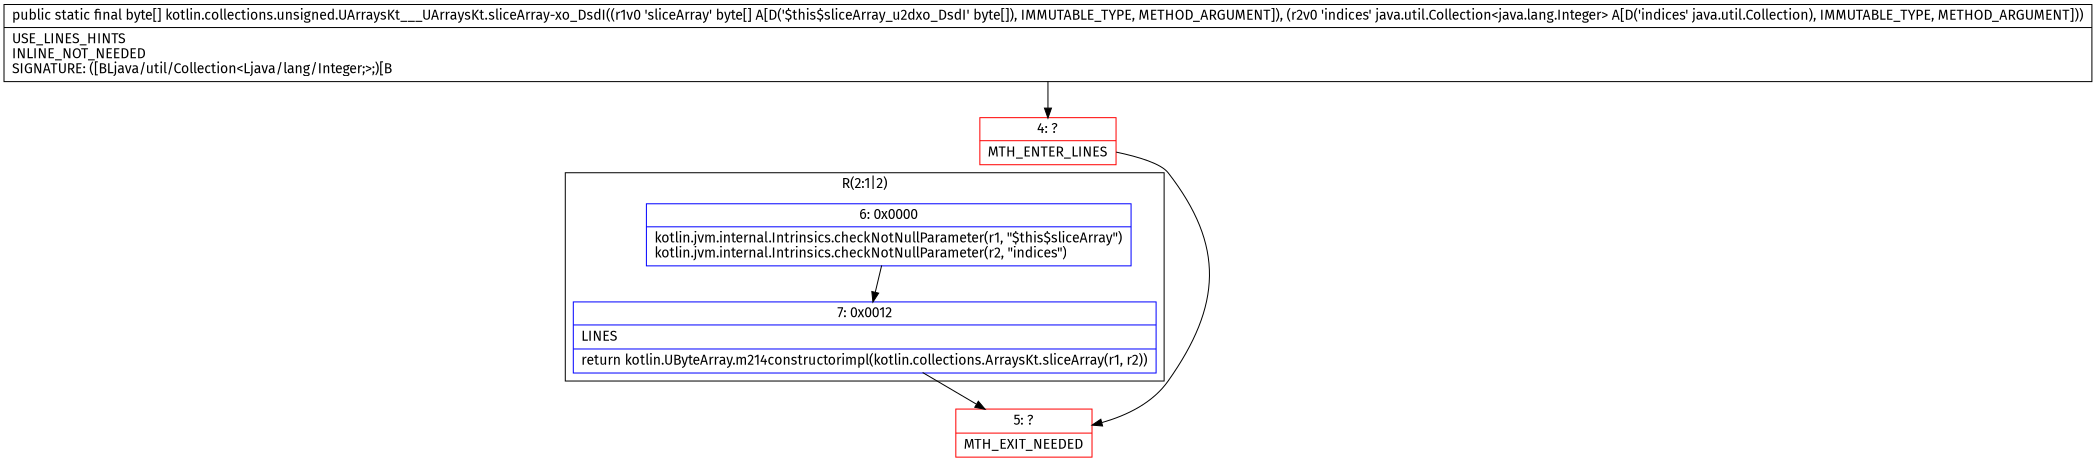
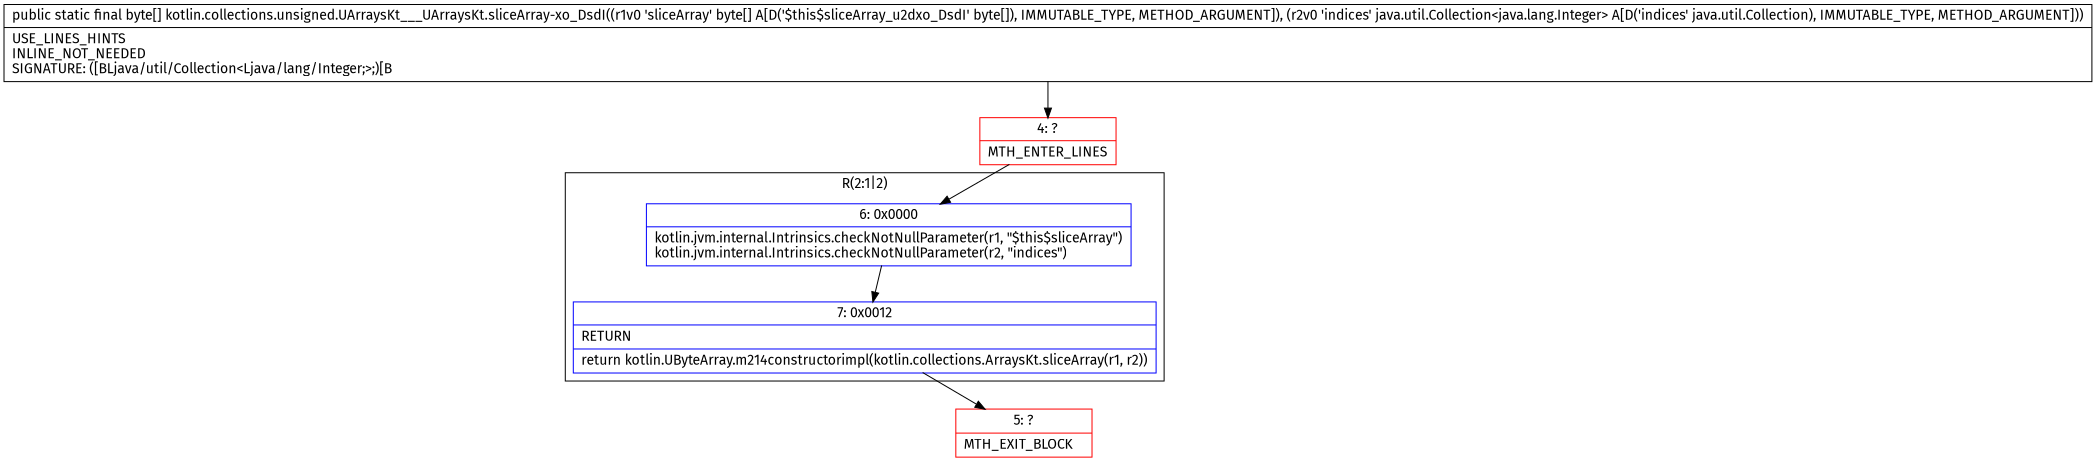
(1208, 288) -> (979, 182)
(600, 336) -> (607, 336)
(1024, 445) -> (1018, 445)
